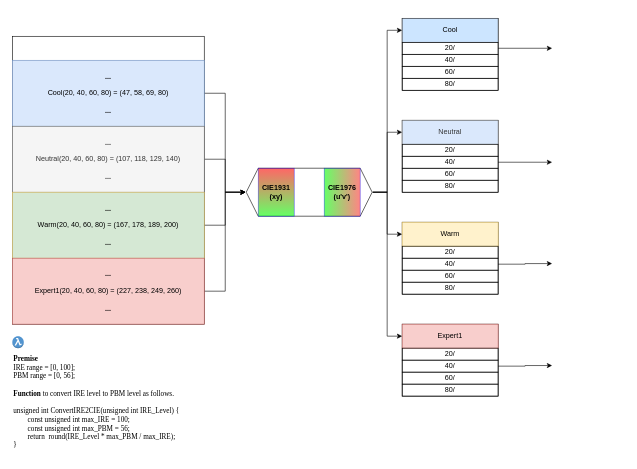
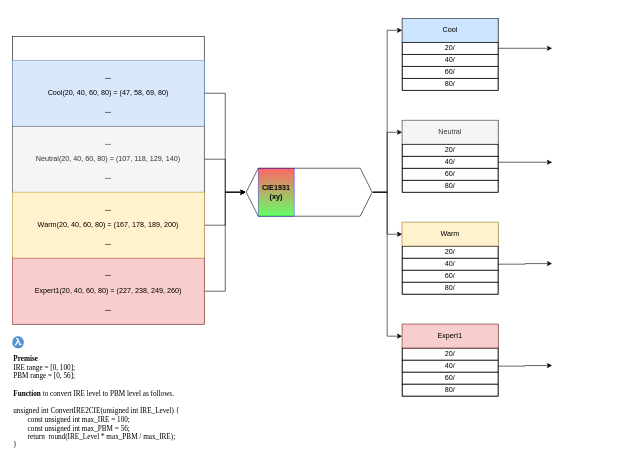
(450, 132) -> (450, 132)
(342, 192) -> none
(108, 225) -> (108, 225)
